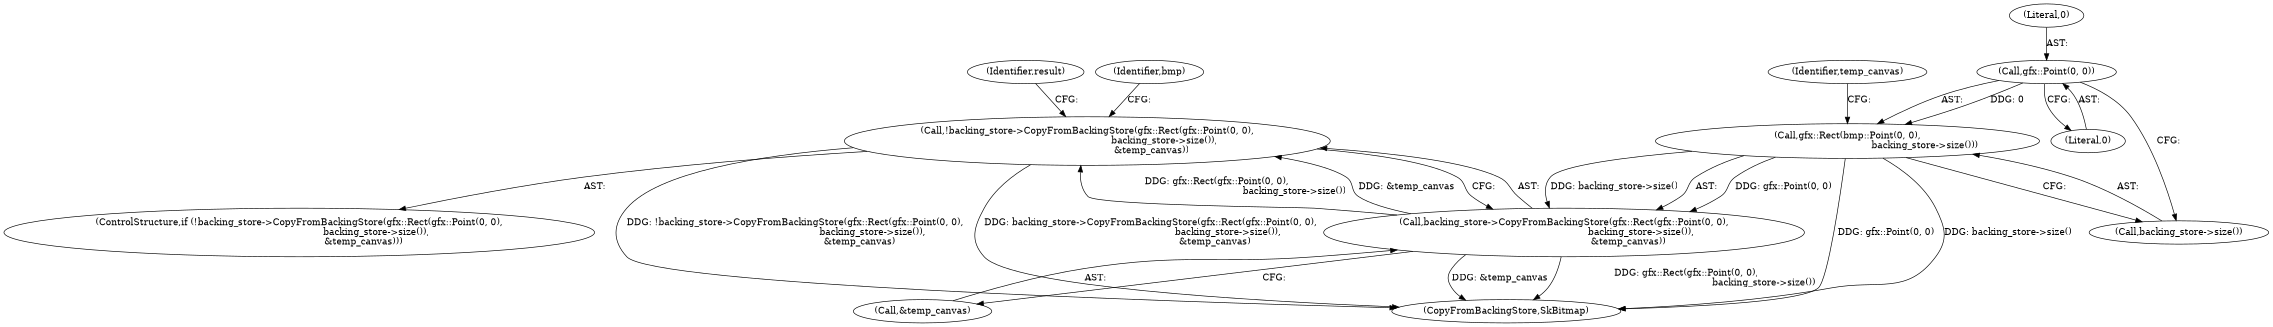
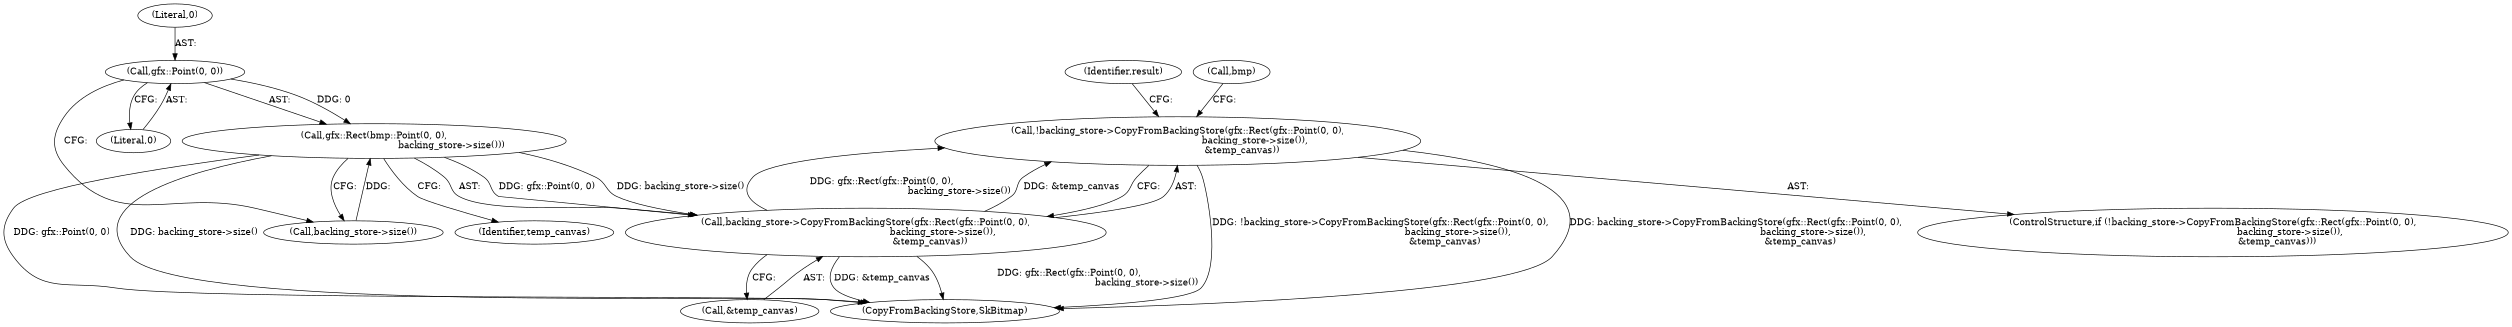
(1150, 72) -> (1232, 72)
(1848, 100) -> (430, 202)
(2130, 187) -> (380, 187)
